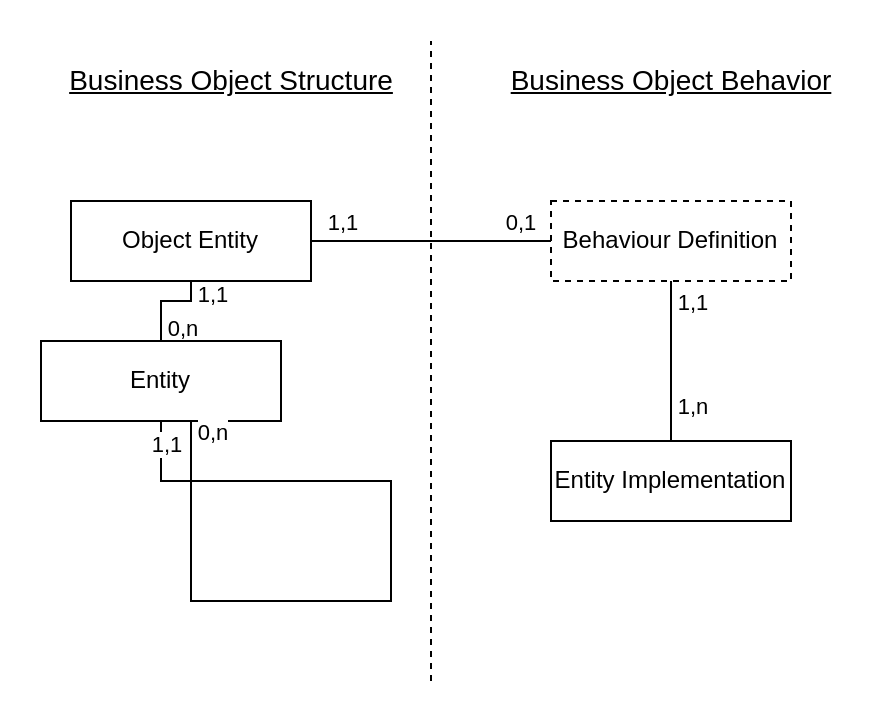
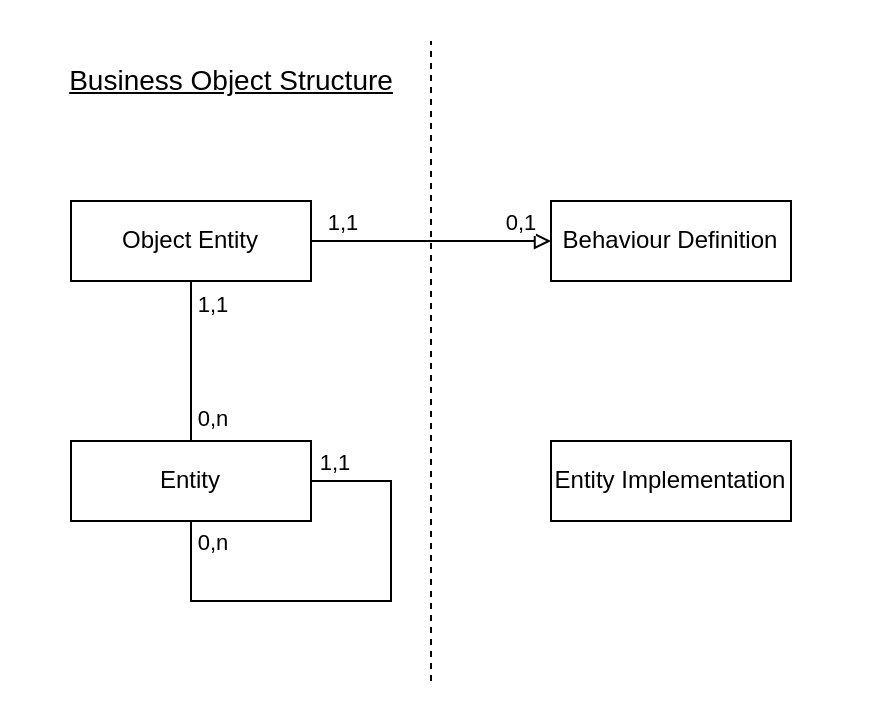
(671, 81) -> none
(541, 241) -> (533, 241)
(671, 241) -> (671, 241)
(671, 361) -> none
(161, 381) -> (191, 481)
